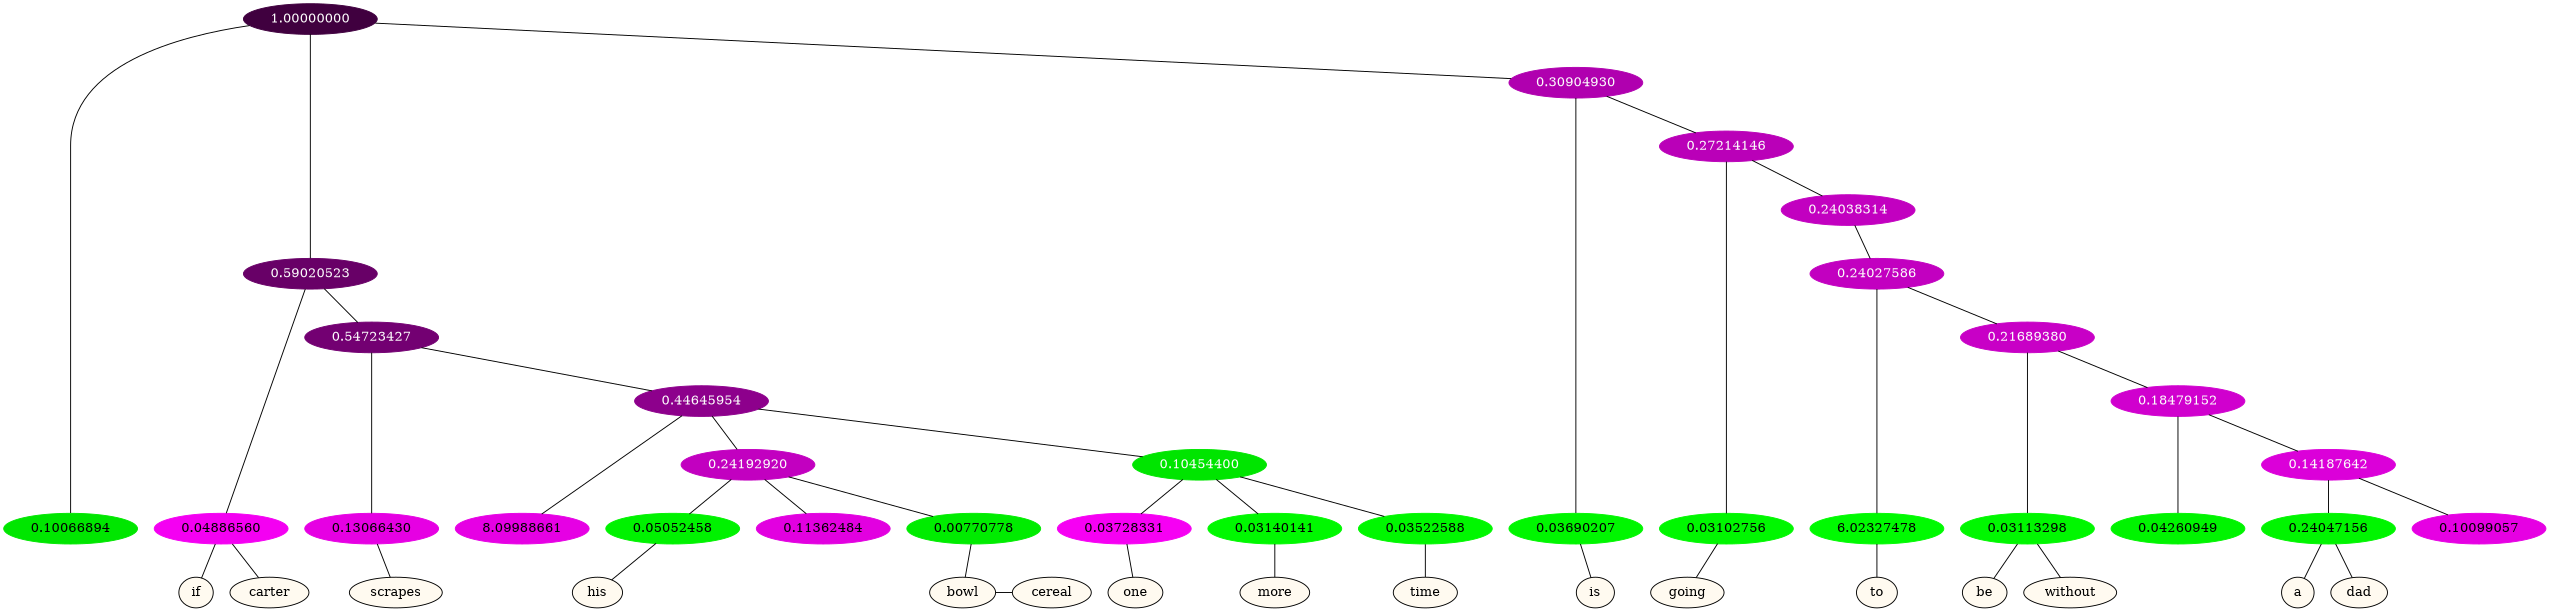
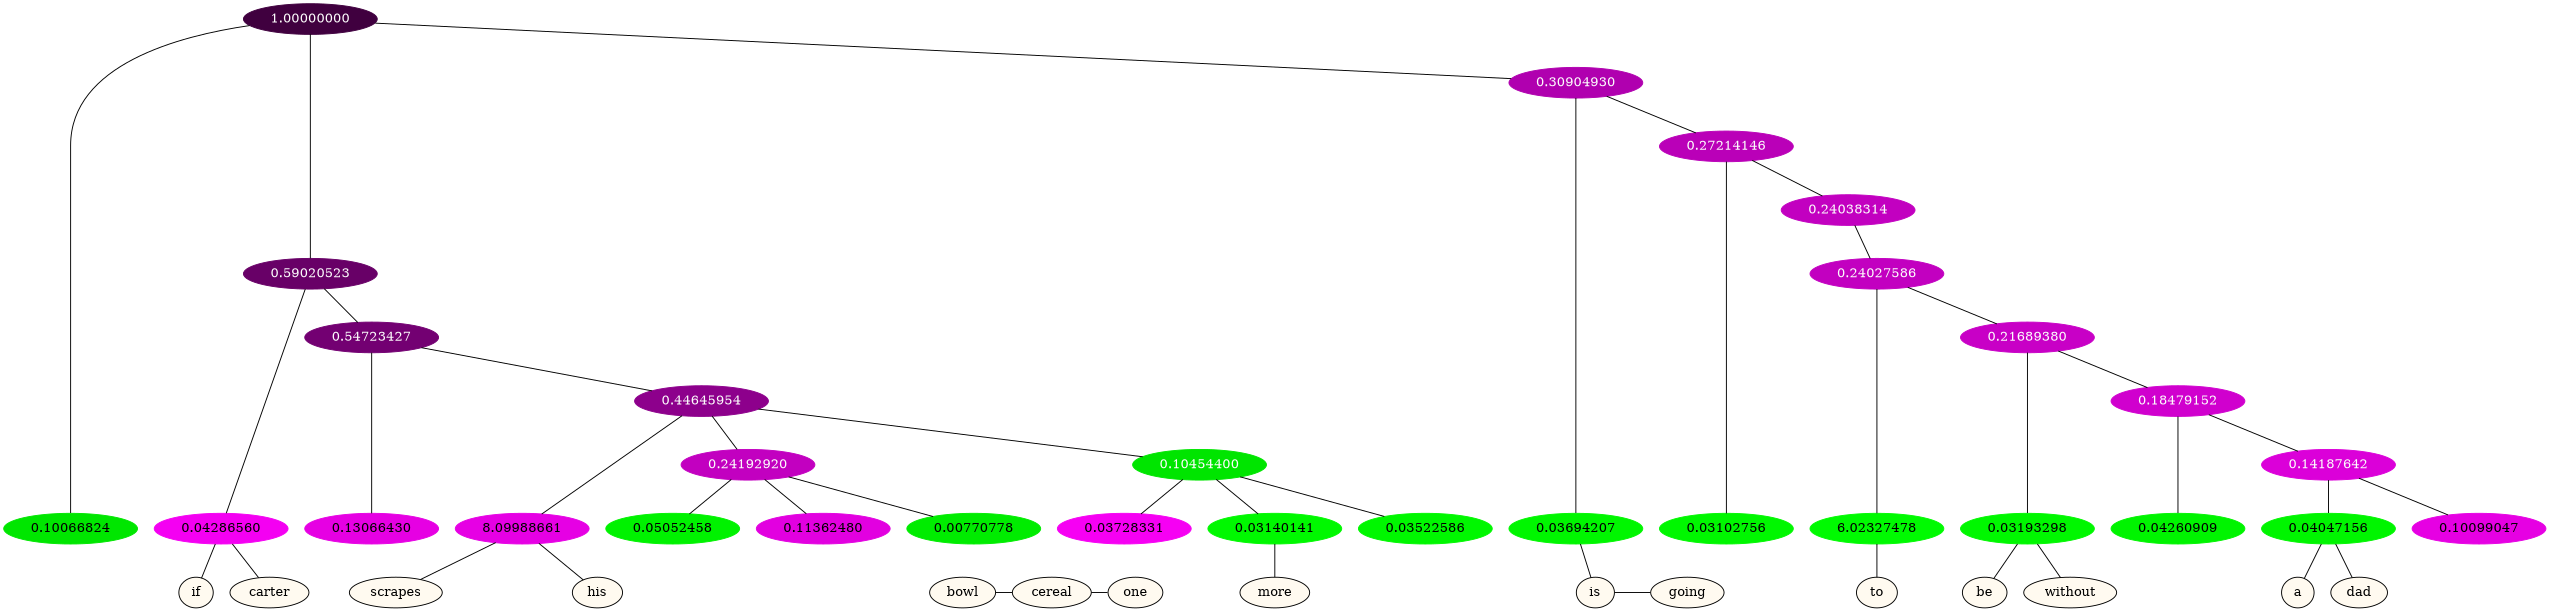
(71, 529) -> (71, 529)
(221, 529) -> (221, 529)
(823, 529) -> (823, 529)
(1425, 529) -> (1425, 529)
(1576, 529) -> (1576, 529)
(2027, 529) -> (2027, 529)
(2178, 529) -> (2178, 529)
(2328, 529) -> (2328, 529)
(2479, 529) -> (2479, 529)
(384, 561) -> (458, 561)
(968, 561) -> none
(1130, 561) -> (1099, 593)
(1707, 561) -> (1633, 593)
(634, 562) -> (561, 562)
(1425, 593) -> none
